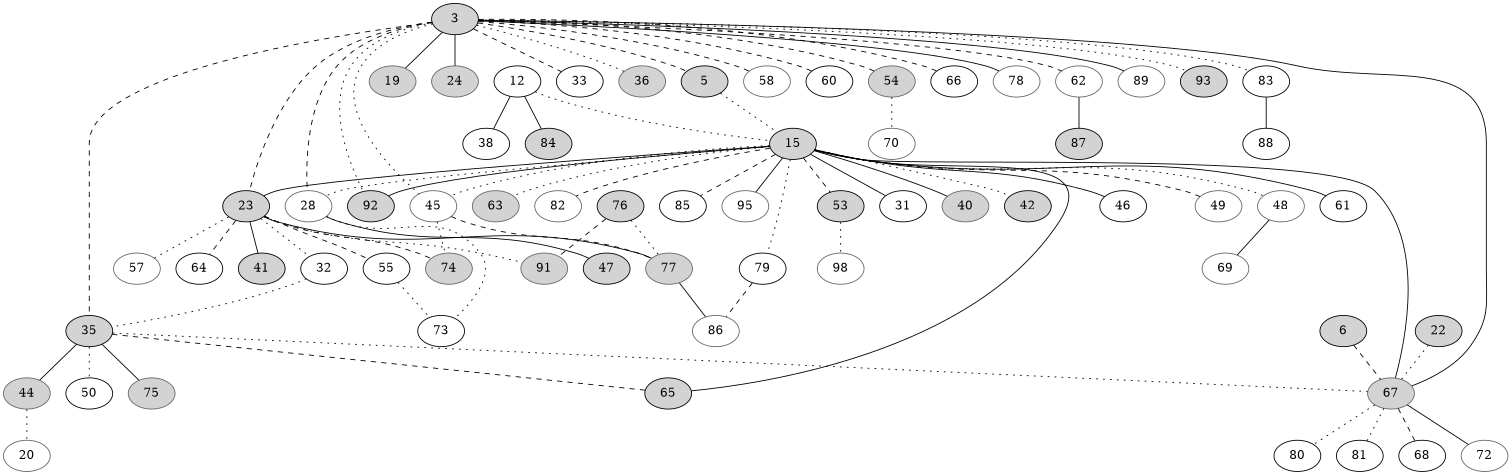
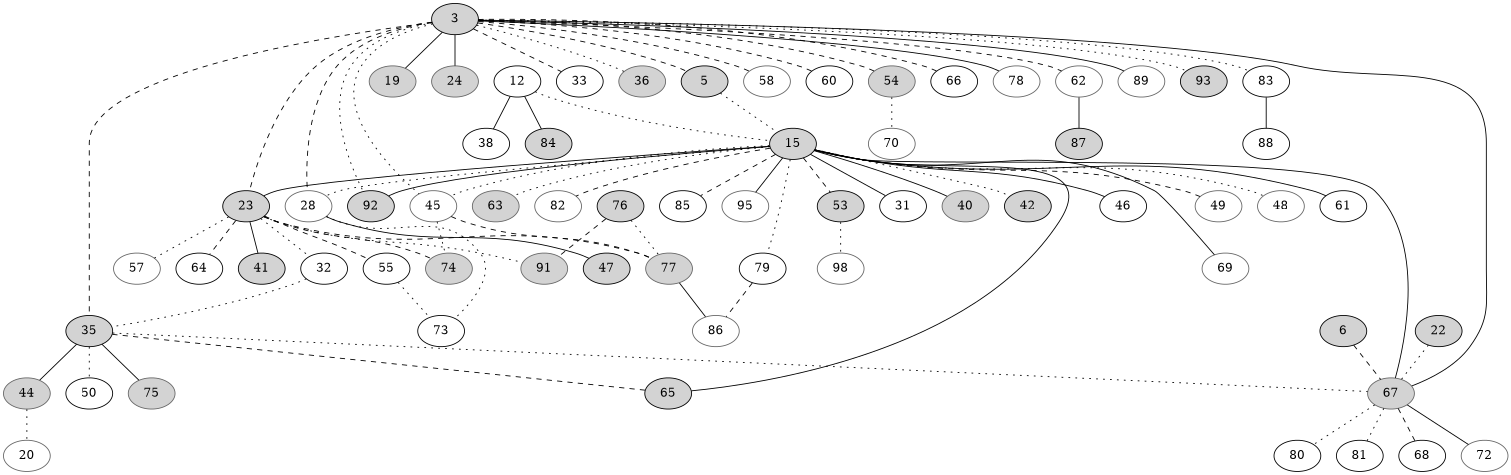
(458, 237) -> (458, 237)
(1253, 237) -> (1030, 161)
